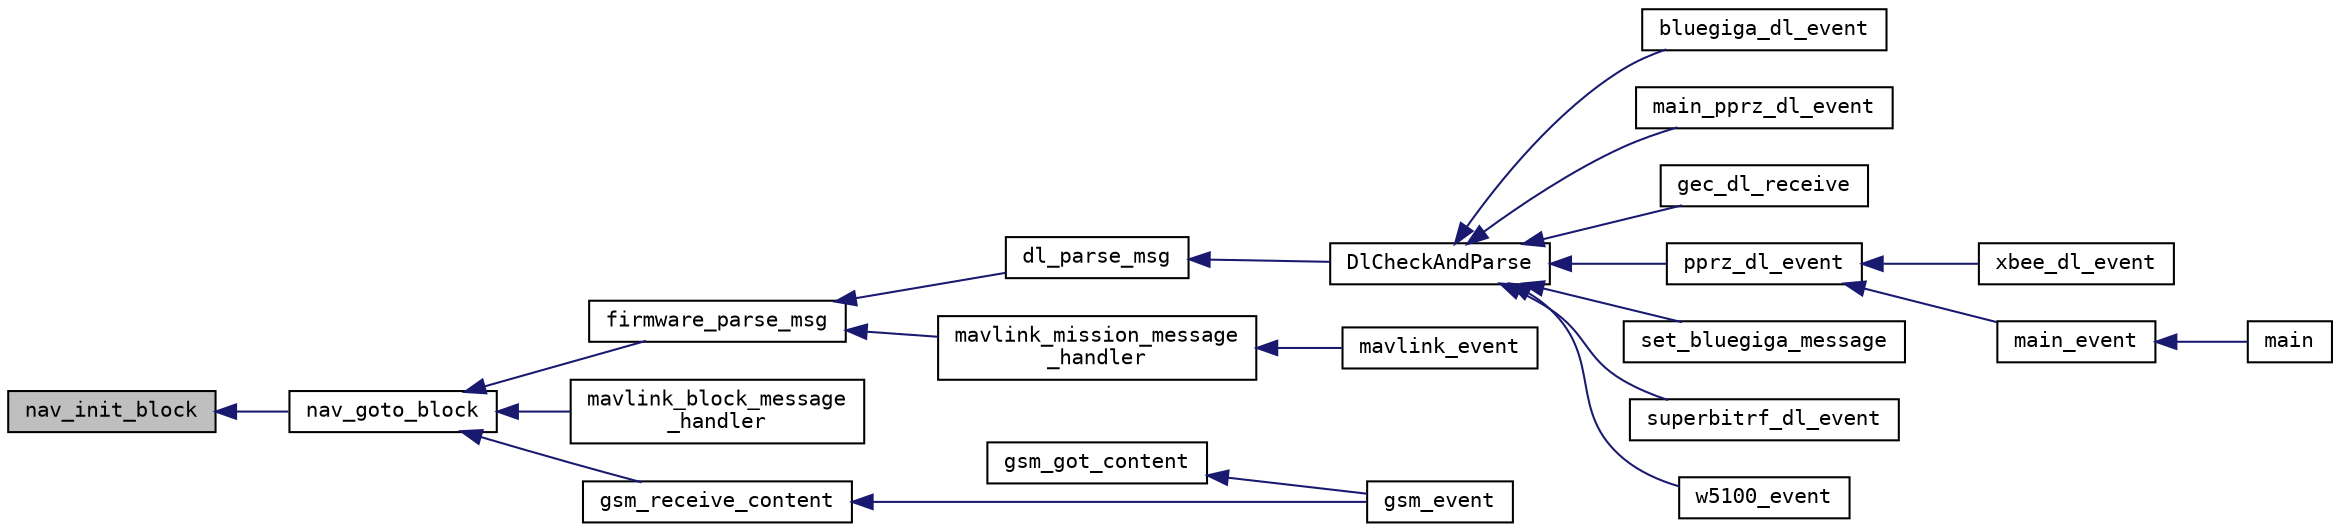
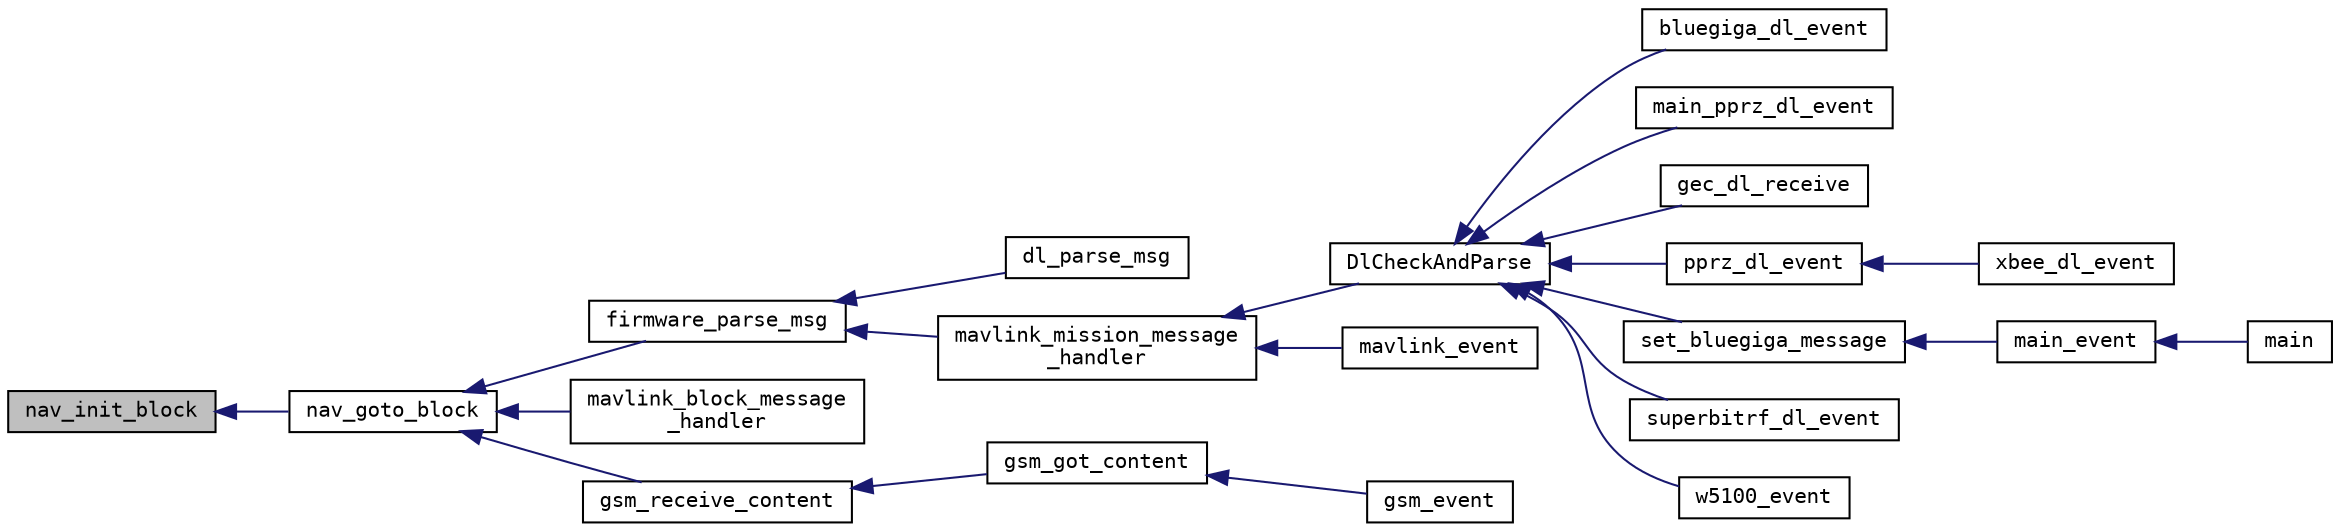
(1270, 261) -> (1301, 298)
(1931, 305) -> (1961, 342)
(1120, 502) -> (930, 480)
